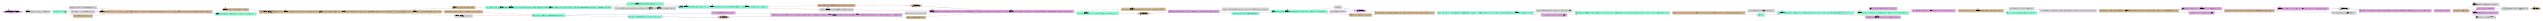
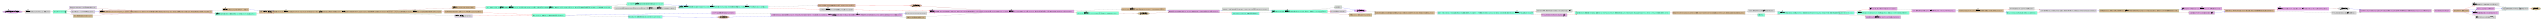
(2536, 9) -> (2536, 9)
